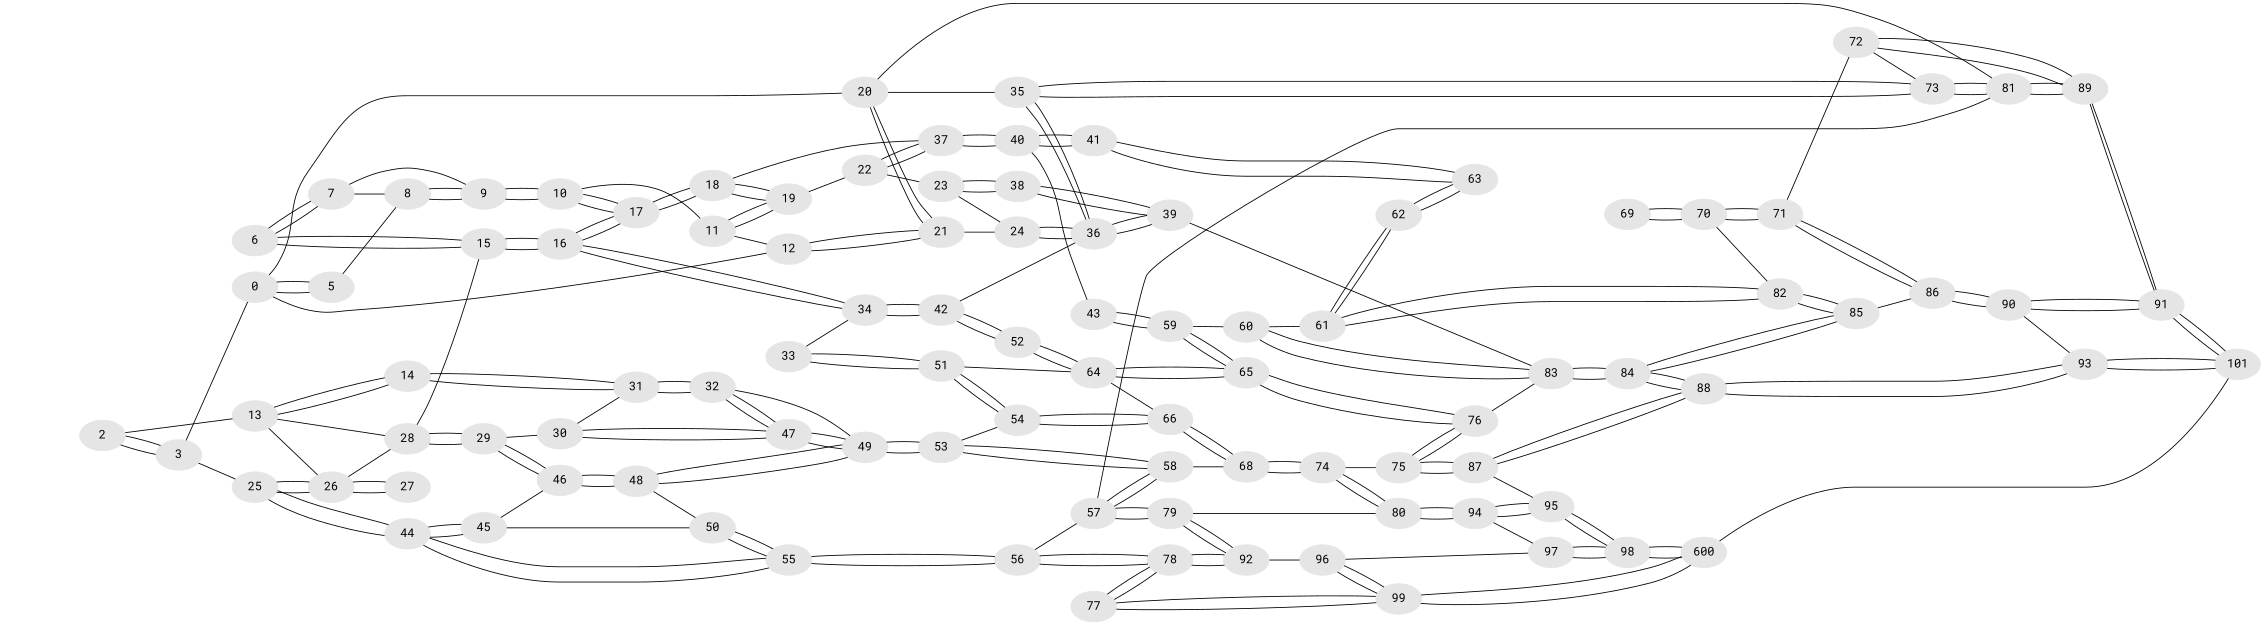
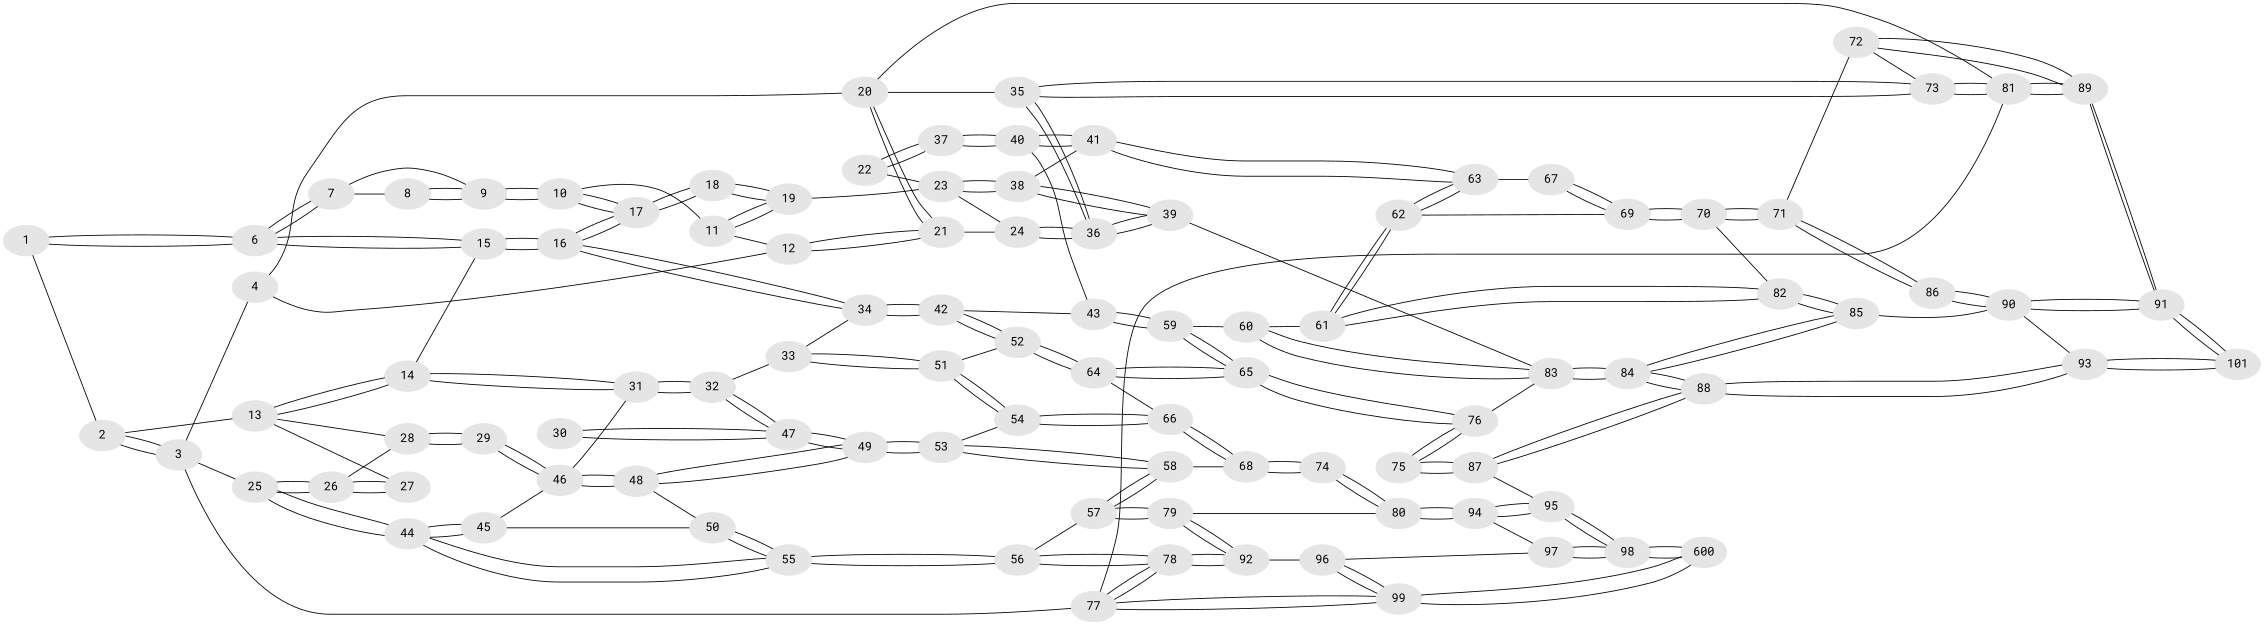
(1436, 129) -> (1461, 254)
(824, 151) -> none
none -> (1056, 164)
none -> (1551, 180)
(827, 185) -> (865, 195)
none -> (1513, 215)
none -> (26, 241)
(1018, 272) -> (1018, 312)
(255, 287) -> (255, 287)
(331, 287) -> none
(1894, 303) -> (1933, 317)
(452, 344) -> (446, 310)
(1018, 369) -> (979, 354)
(796, 406) -> (751, 372)
(598, 410) -> (594, 443)
(522, 436) -> none
(293, 452) -> (331, 452)
(1361, 468) -> none
(1990, 487) -> none
none -> (593, 614)
